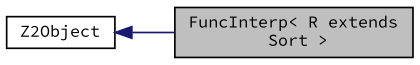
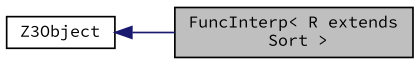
(61, 32) -> (61, 32)
